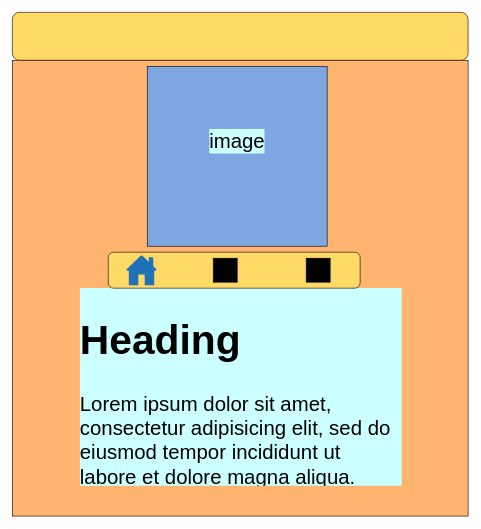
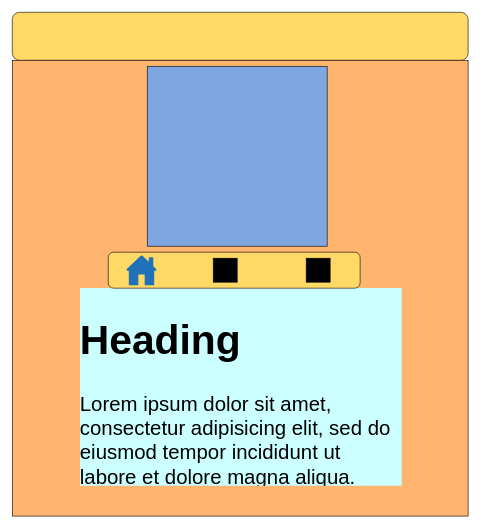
(237, 141) -> none
